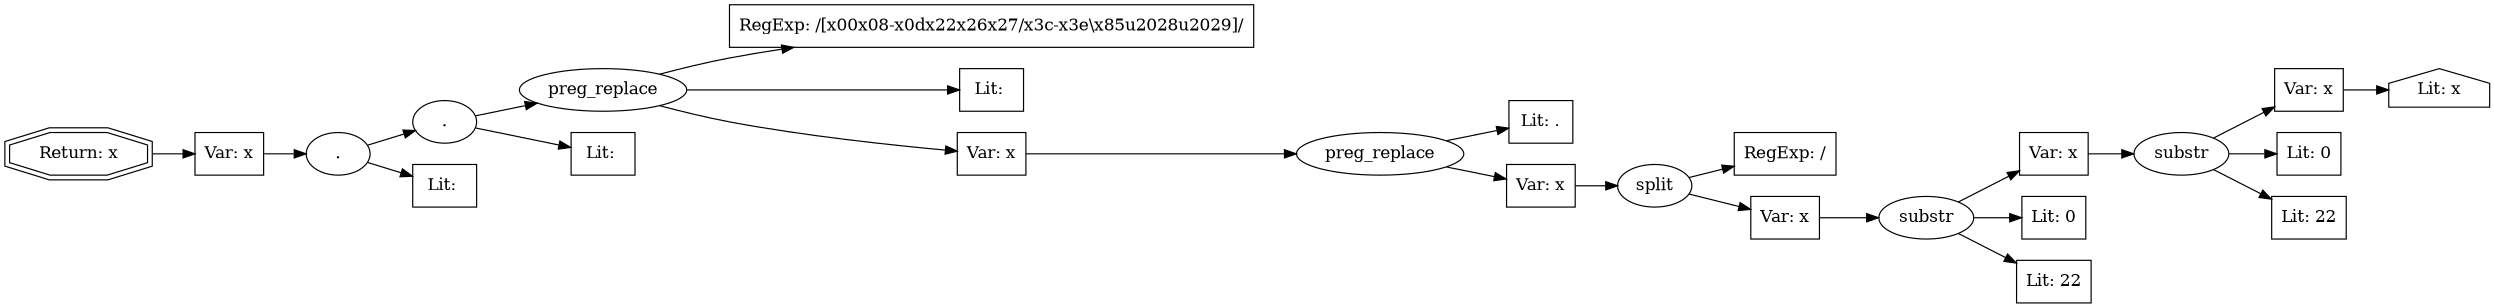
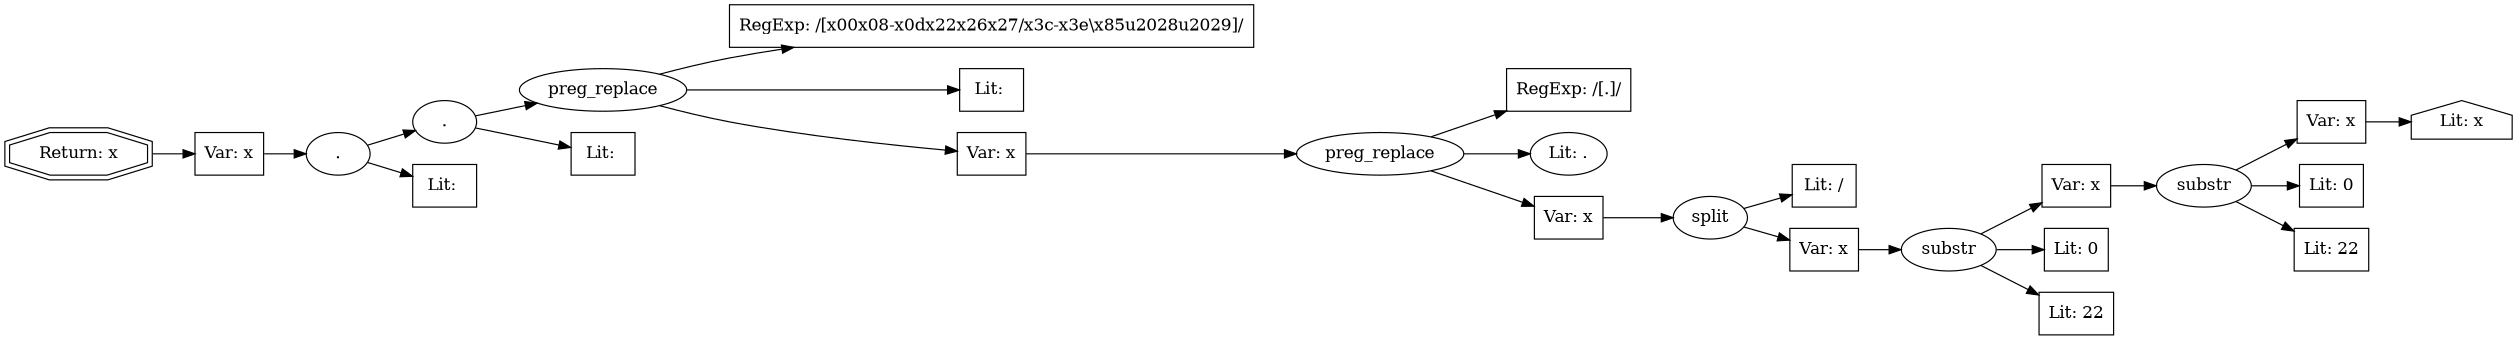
none -> (1569, 90)
(1541, 122) -> (1569, 154)
(1785, 154) -> (1824, 186)
